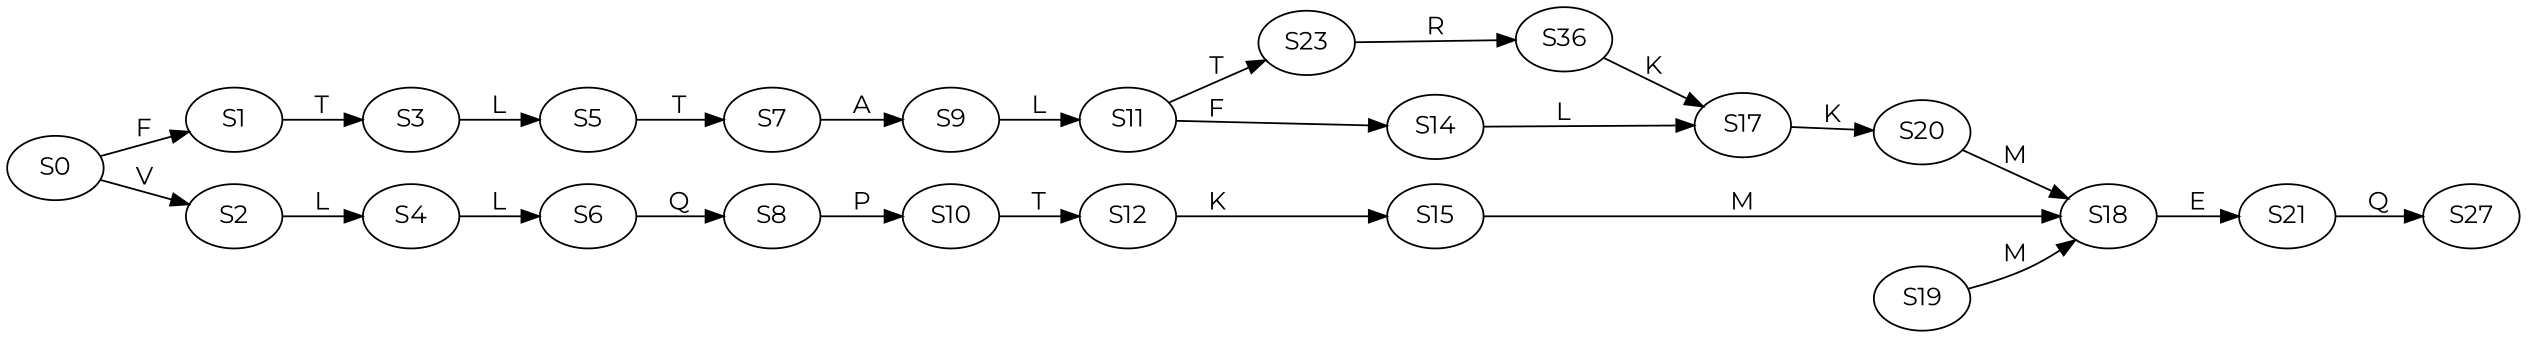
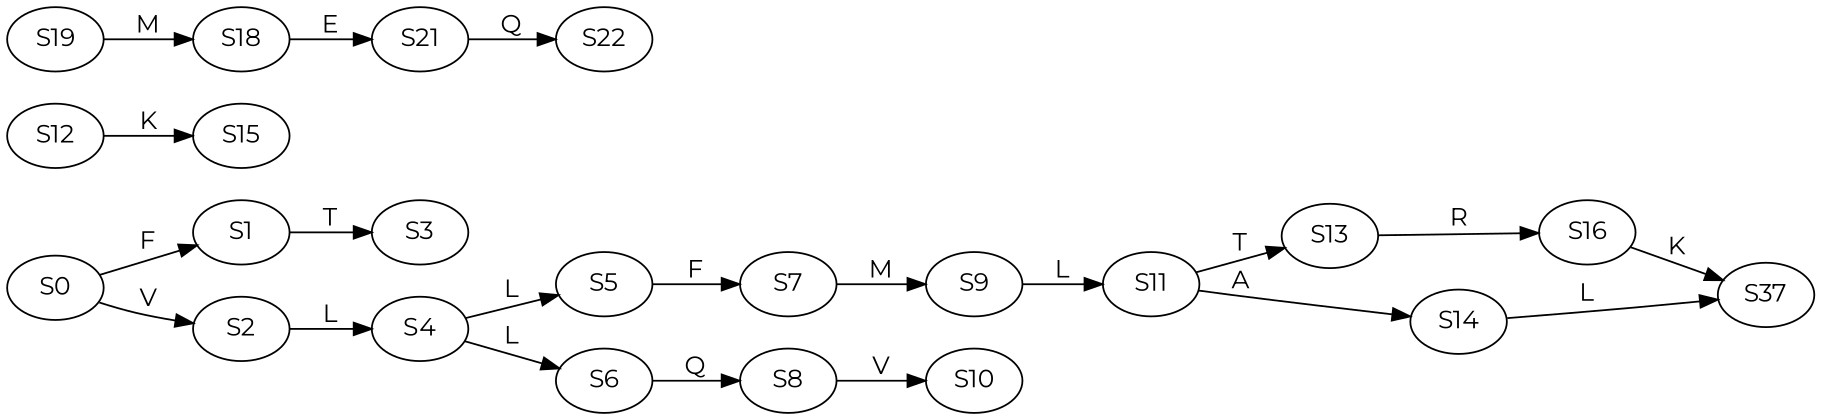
(1564, 39) -> (1587, 232)
(1307, 43) -> (1330, 236)
(680, 106) -> (696, 271)
(862, 106) -> (881, 271)
(1217, 110) -> (1241, 282)
(491, 120) -> (503, 309)
(1743, 125) -> (1766, 295)
(1922, 132) -> none
(862, 203) -> (881, 367)
(1030, 216) -> none
(1763, 216) -> none
(2471, 216) -> (604, 39)
